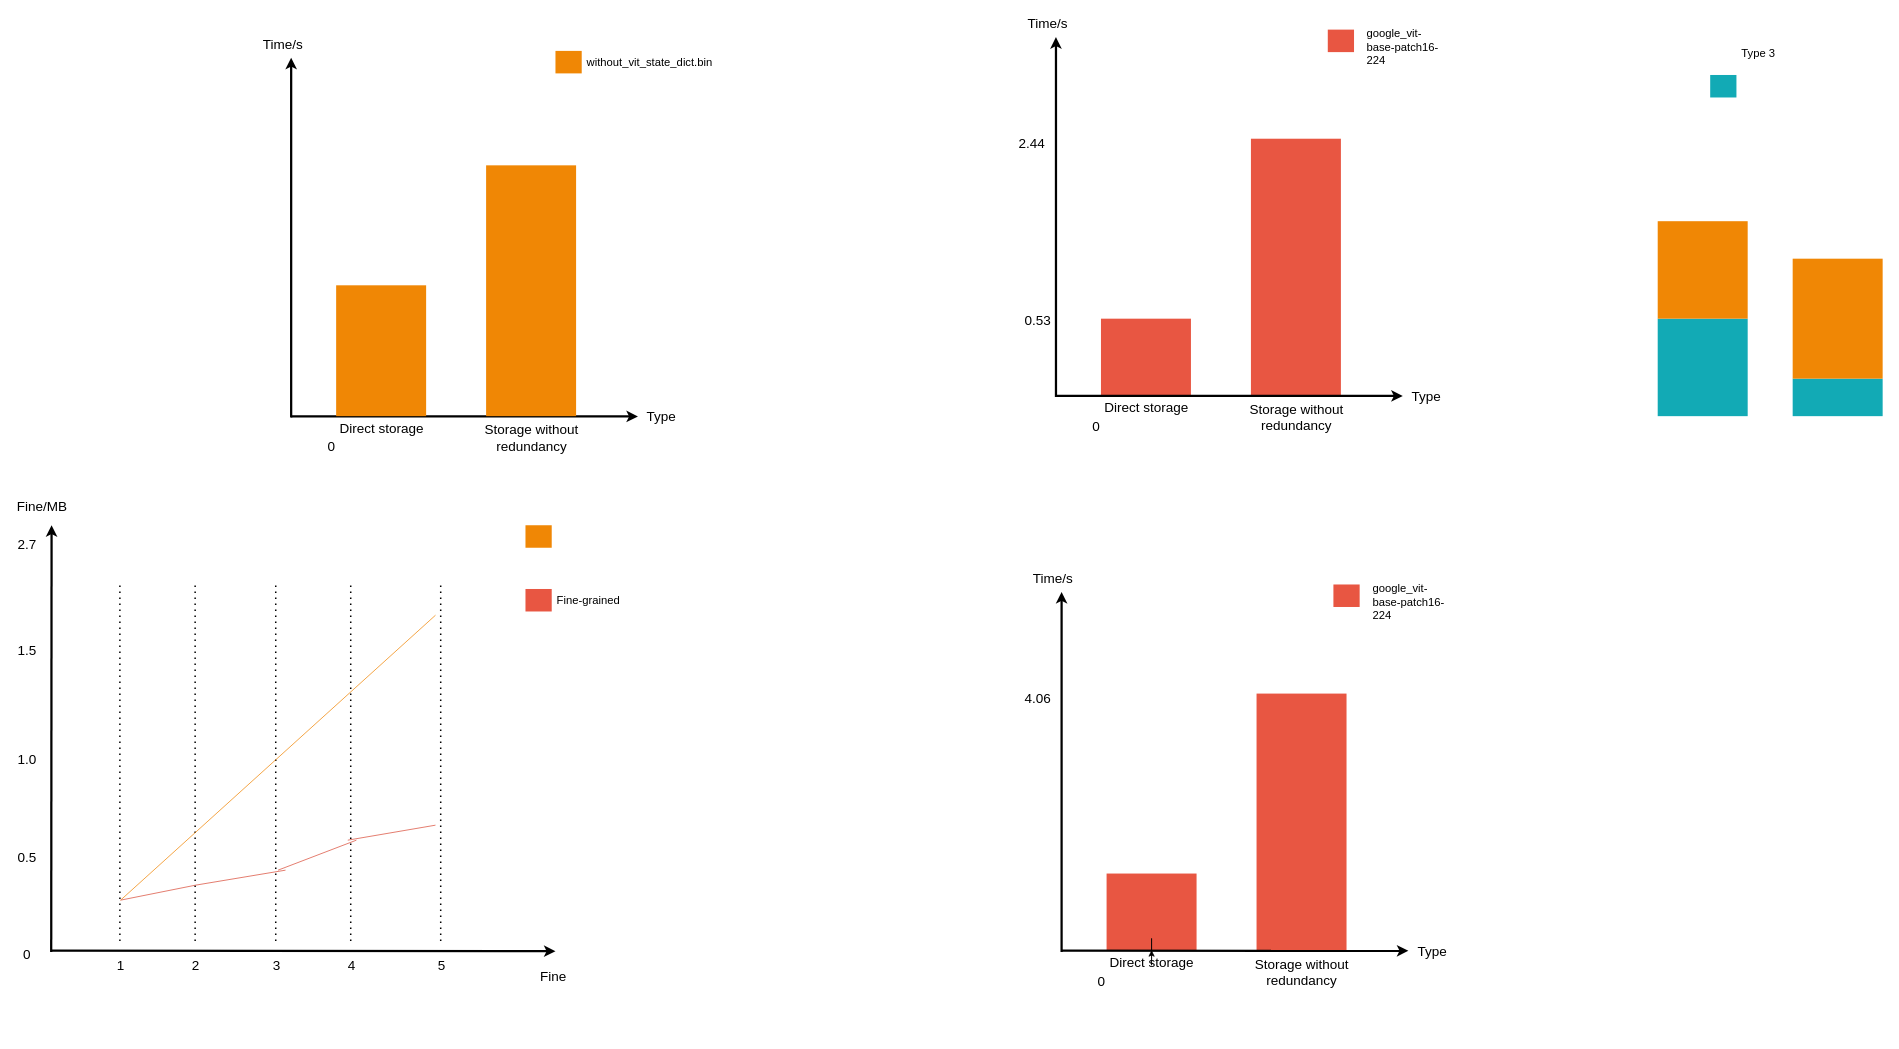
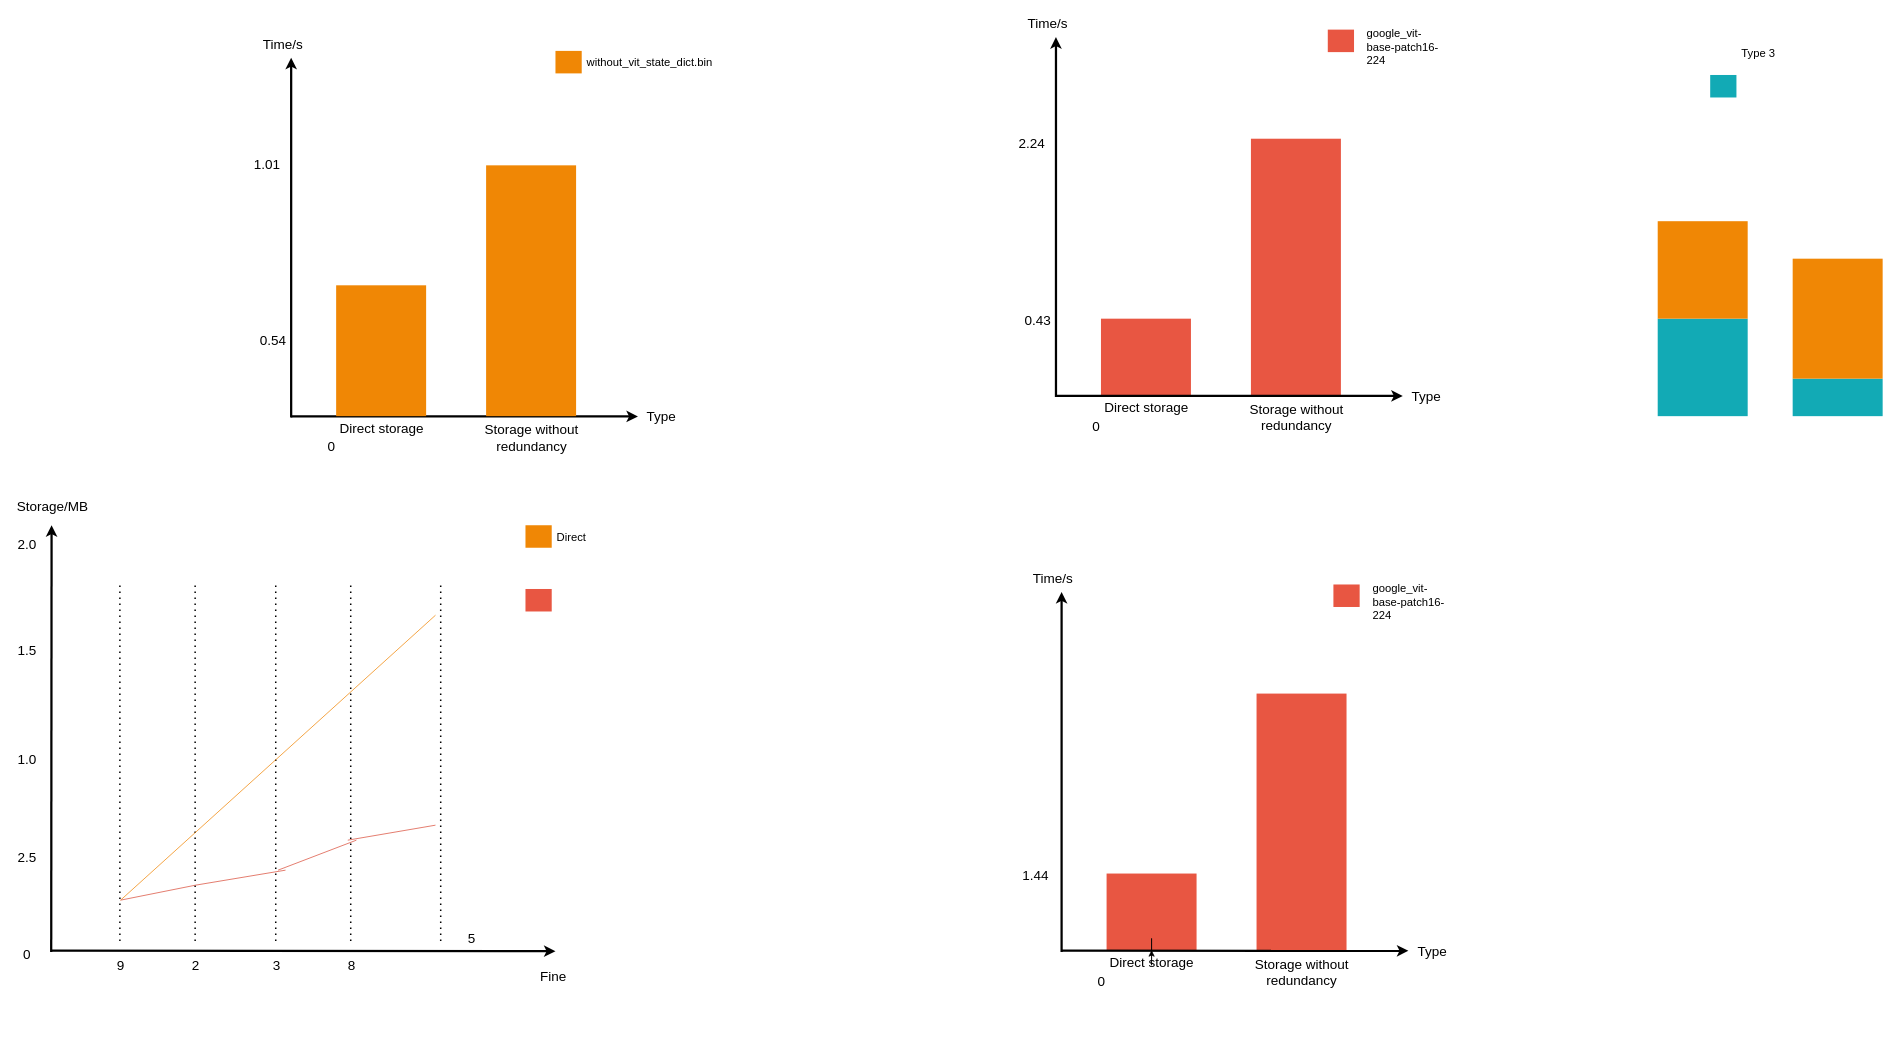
(1032, 144) -> (1032, 144)
none -> (267, 166)
(1038, 321) -> (1038, 321)
none -> (272, 343)
(42, 508) -> (55, 508)
none -> (585, 537)
(27, 545) -> (27, 545)
(596, 617) -> none
(1037, 701) -> none
(27, 858) -> (27, 858)
none -> (1035, 878)
(121, 966) -> (121, 966)
(352, 966) -> (352, 966)
(441, 968) -> (471, 941)
